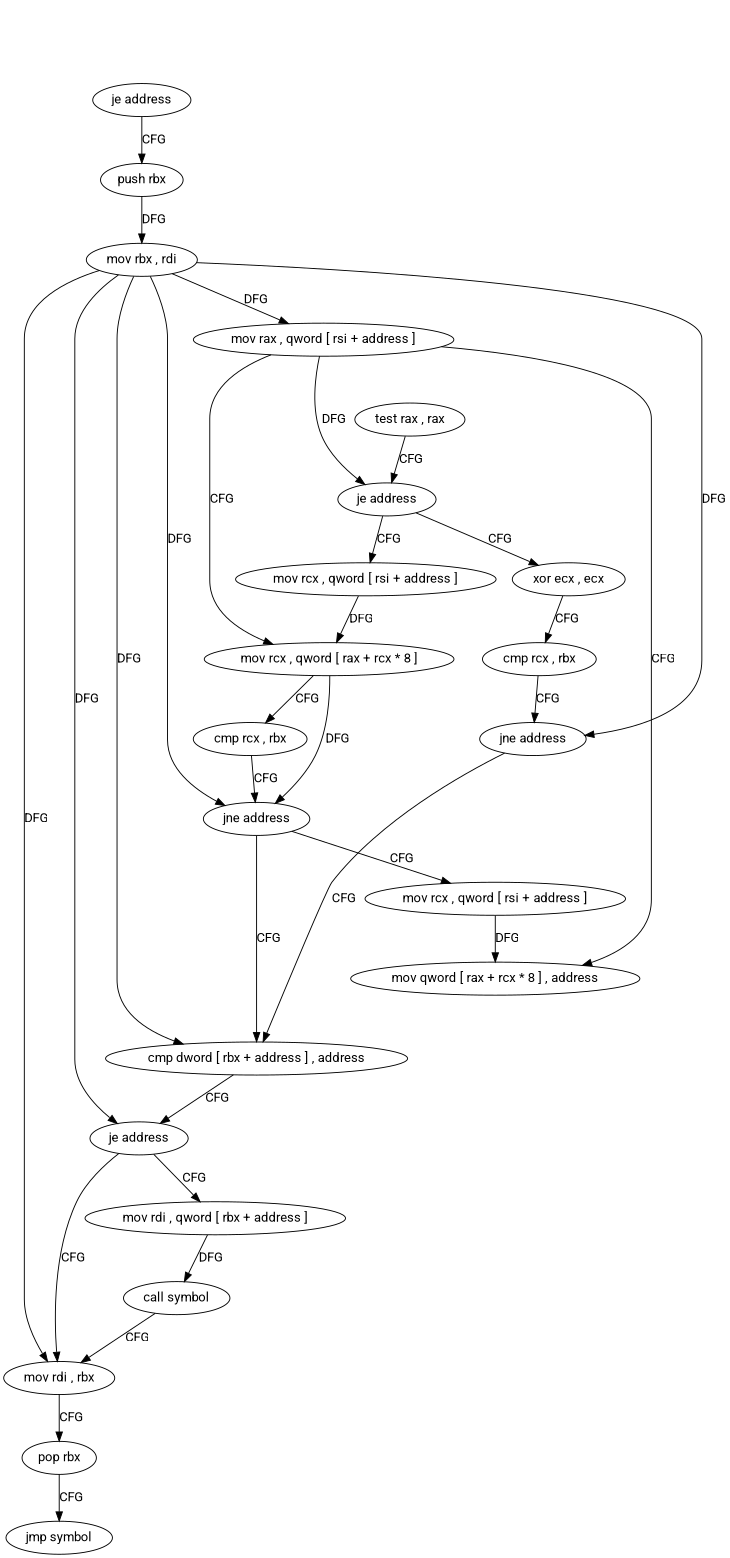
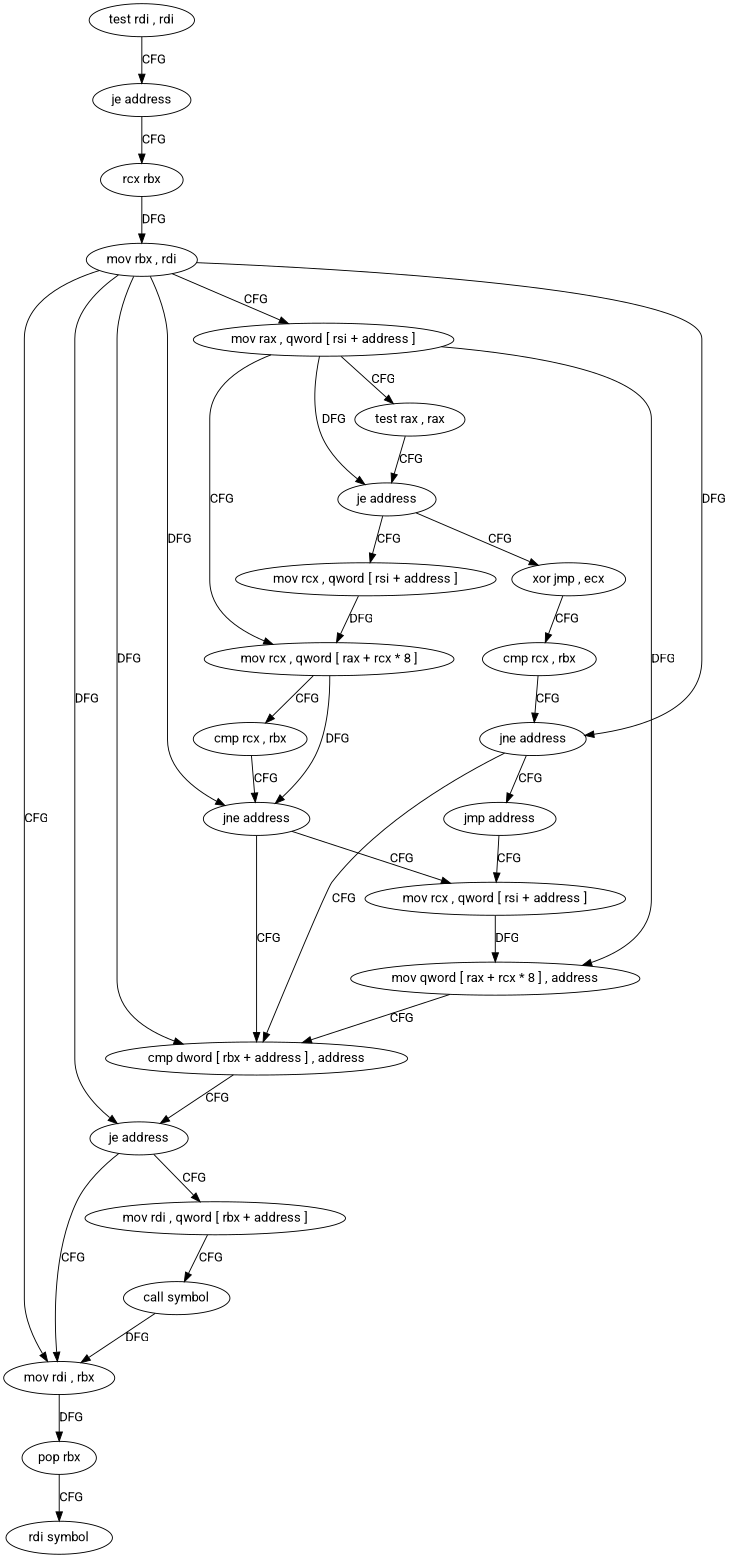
none -> (142, 20)
(142, 180) -> (142, 180)
(256, 300) -> (256, 300)
none -> (364, 377)
(569, 579) -> (569, 579)
(664, 659) -> (664, 659)
(37, 819) -> (37, 819)
none -> (500, 819)
none -> (381, 1017)
(211, 1258) -> (211, 1258)
(138, 1338) -> (138, 1338)
(72, 1418) -> (72, 1418)
(59, 1538) -> (59, 1538)
